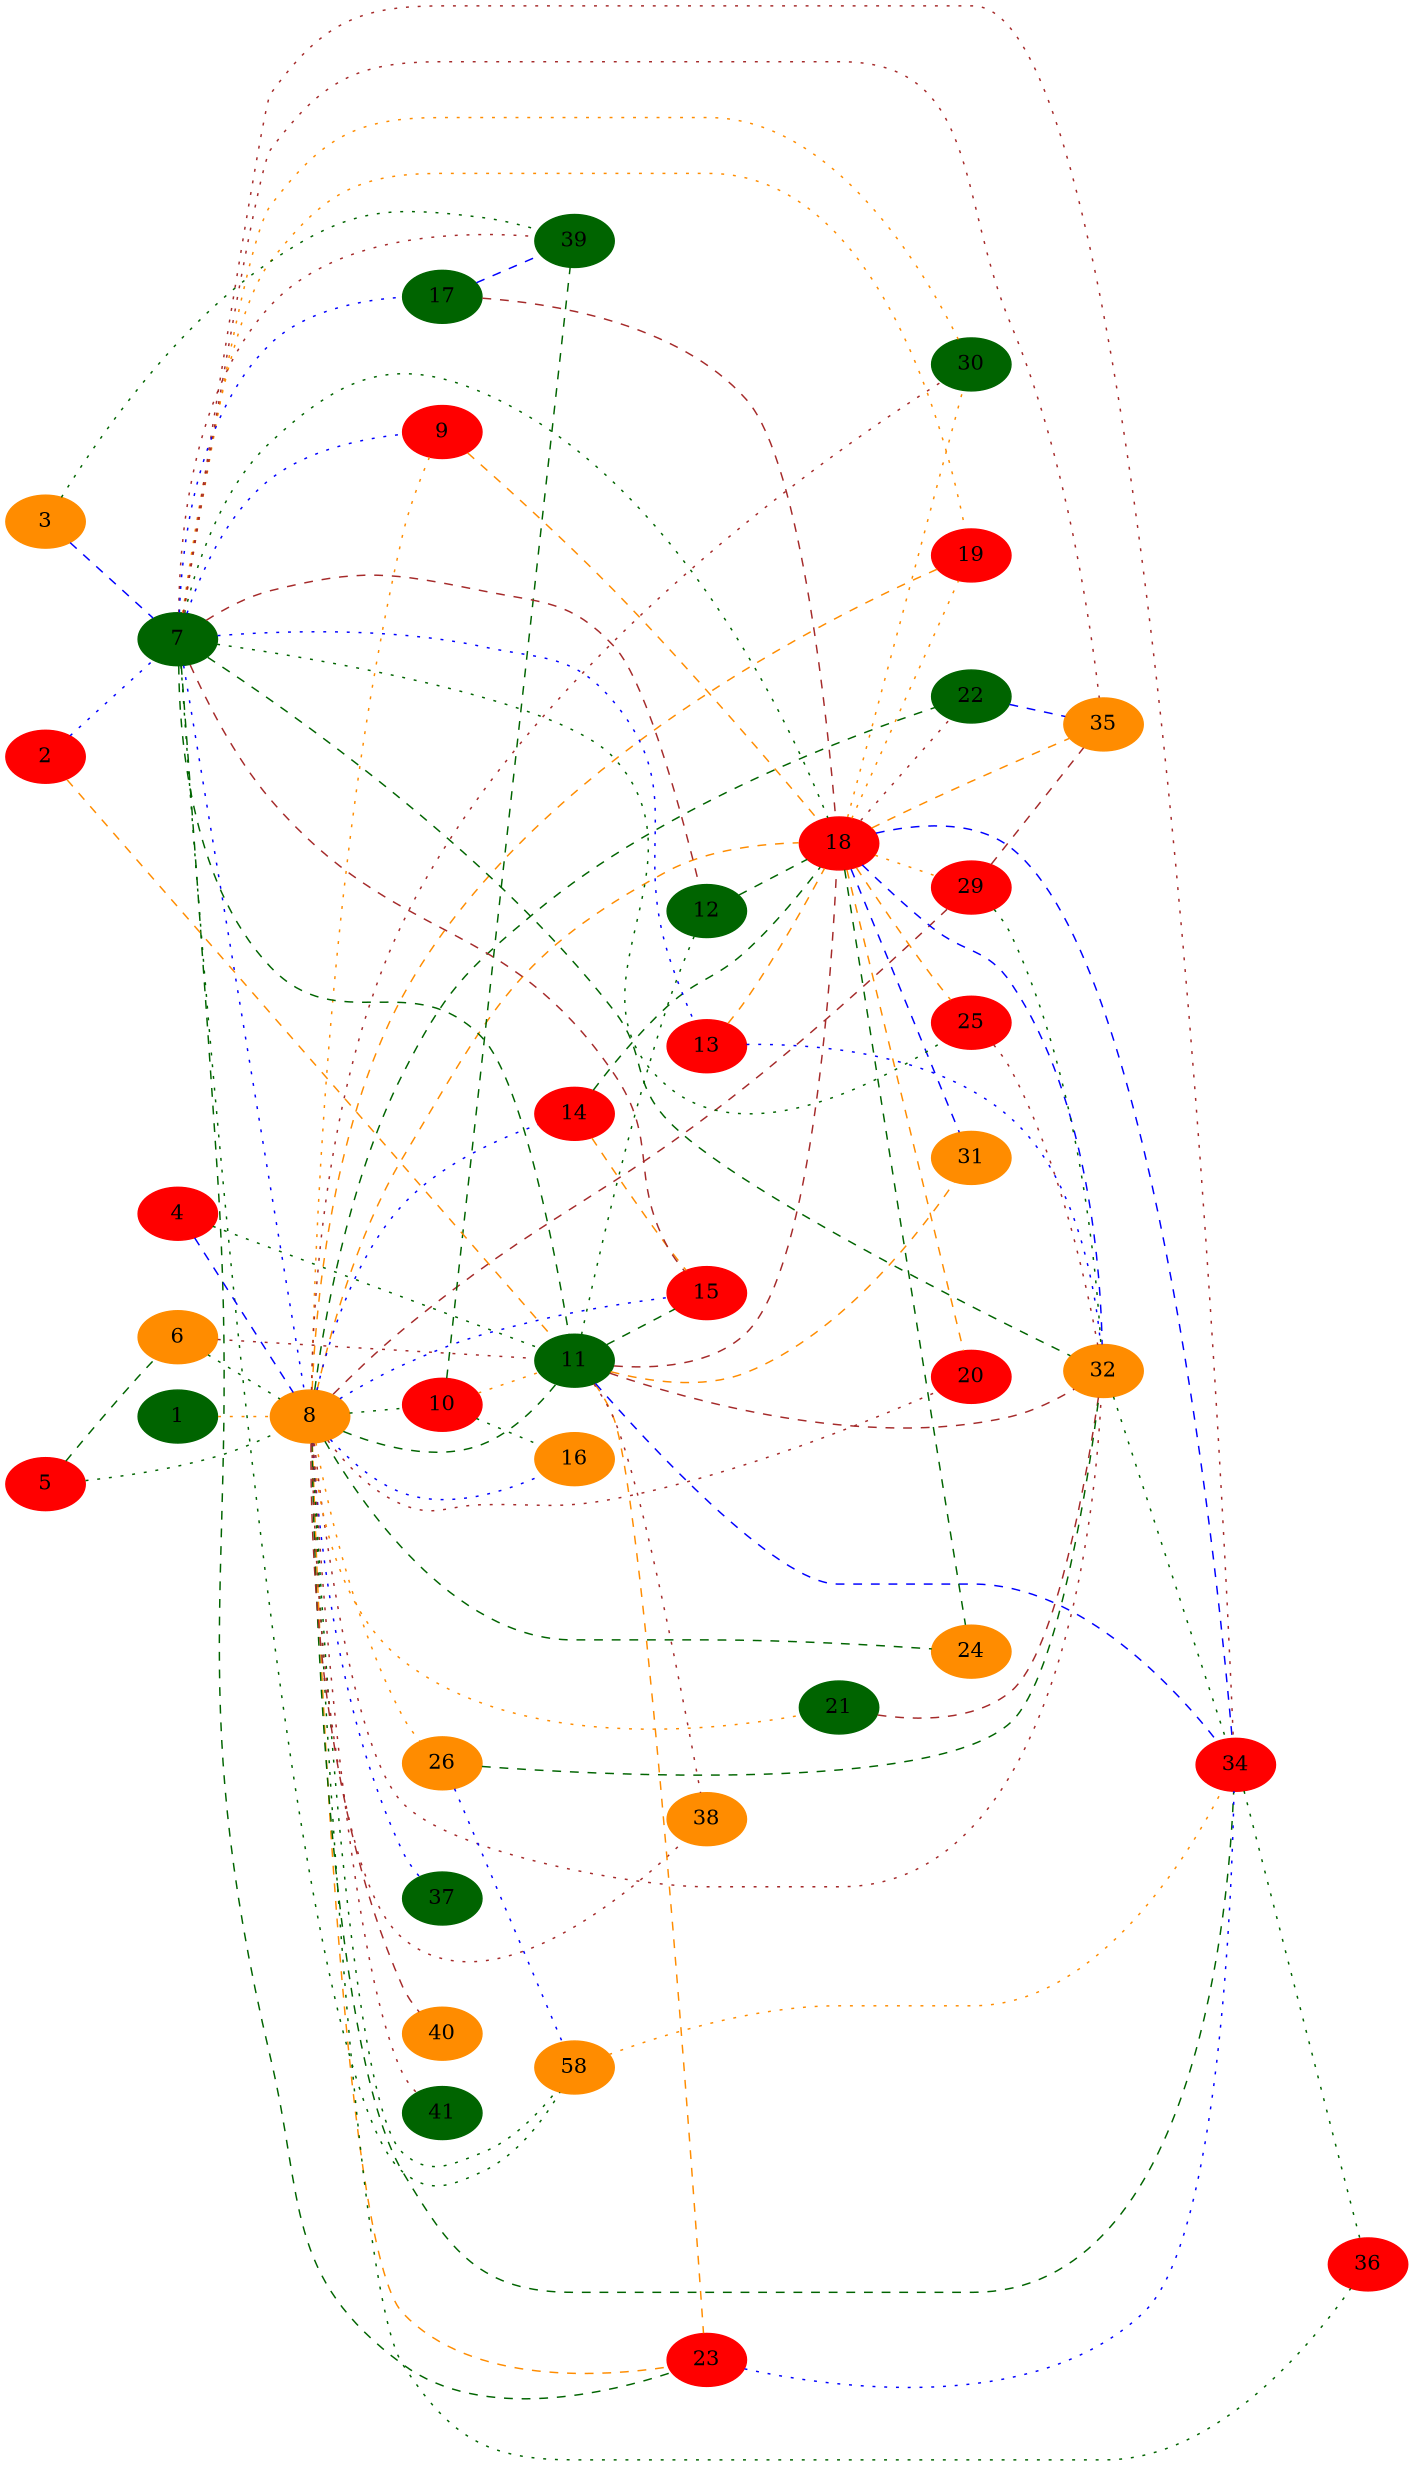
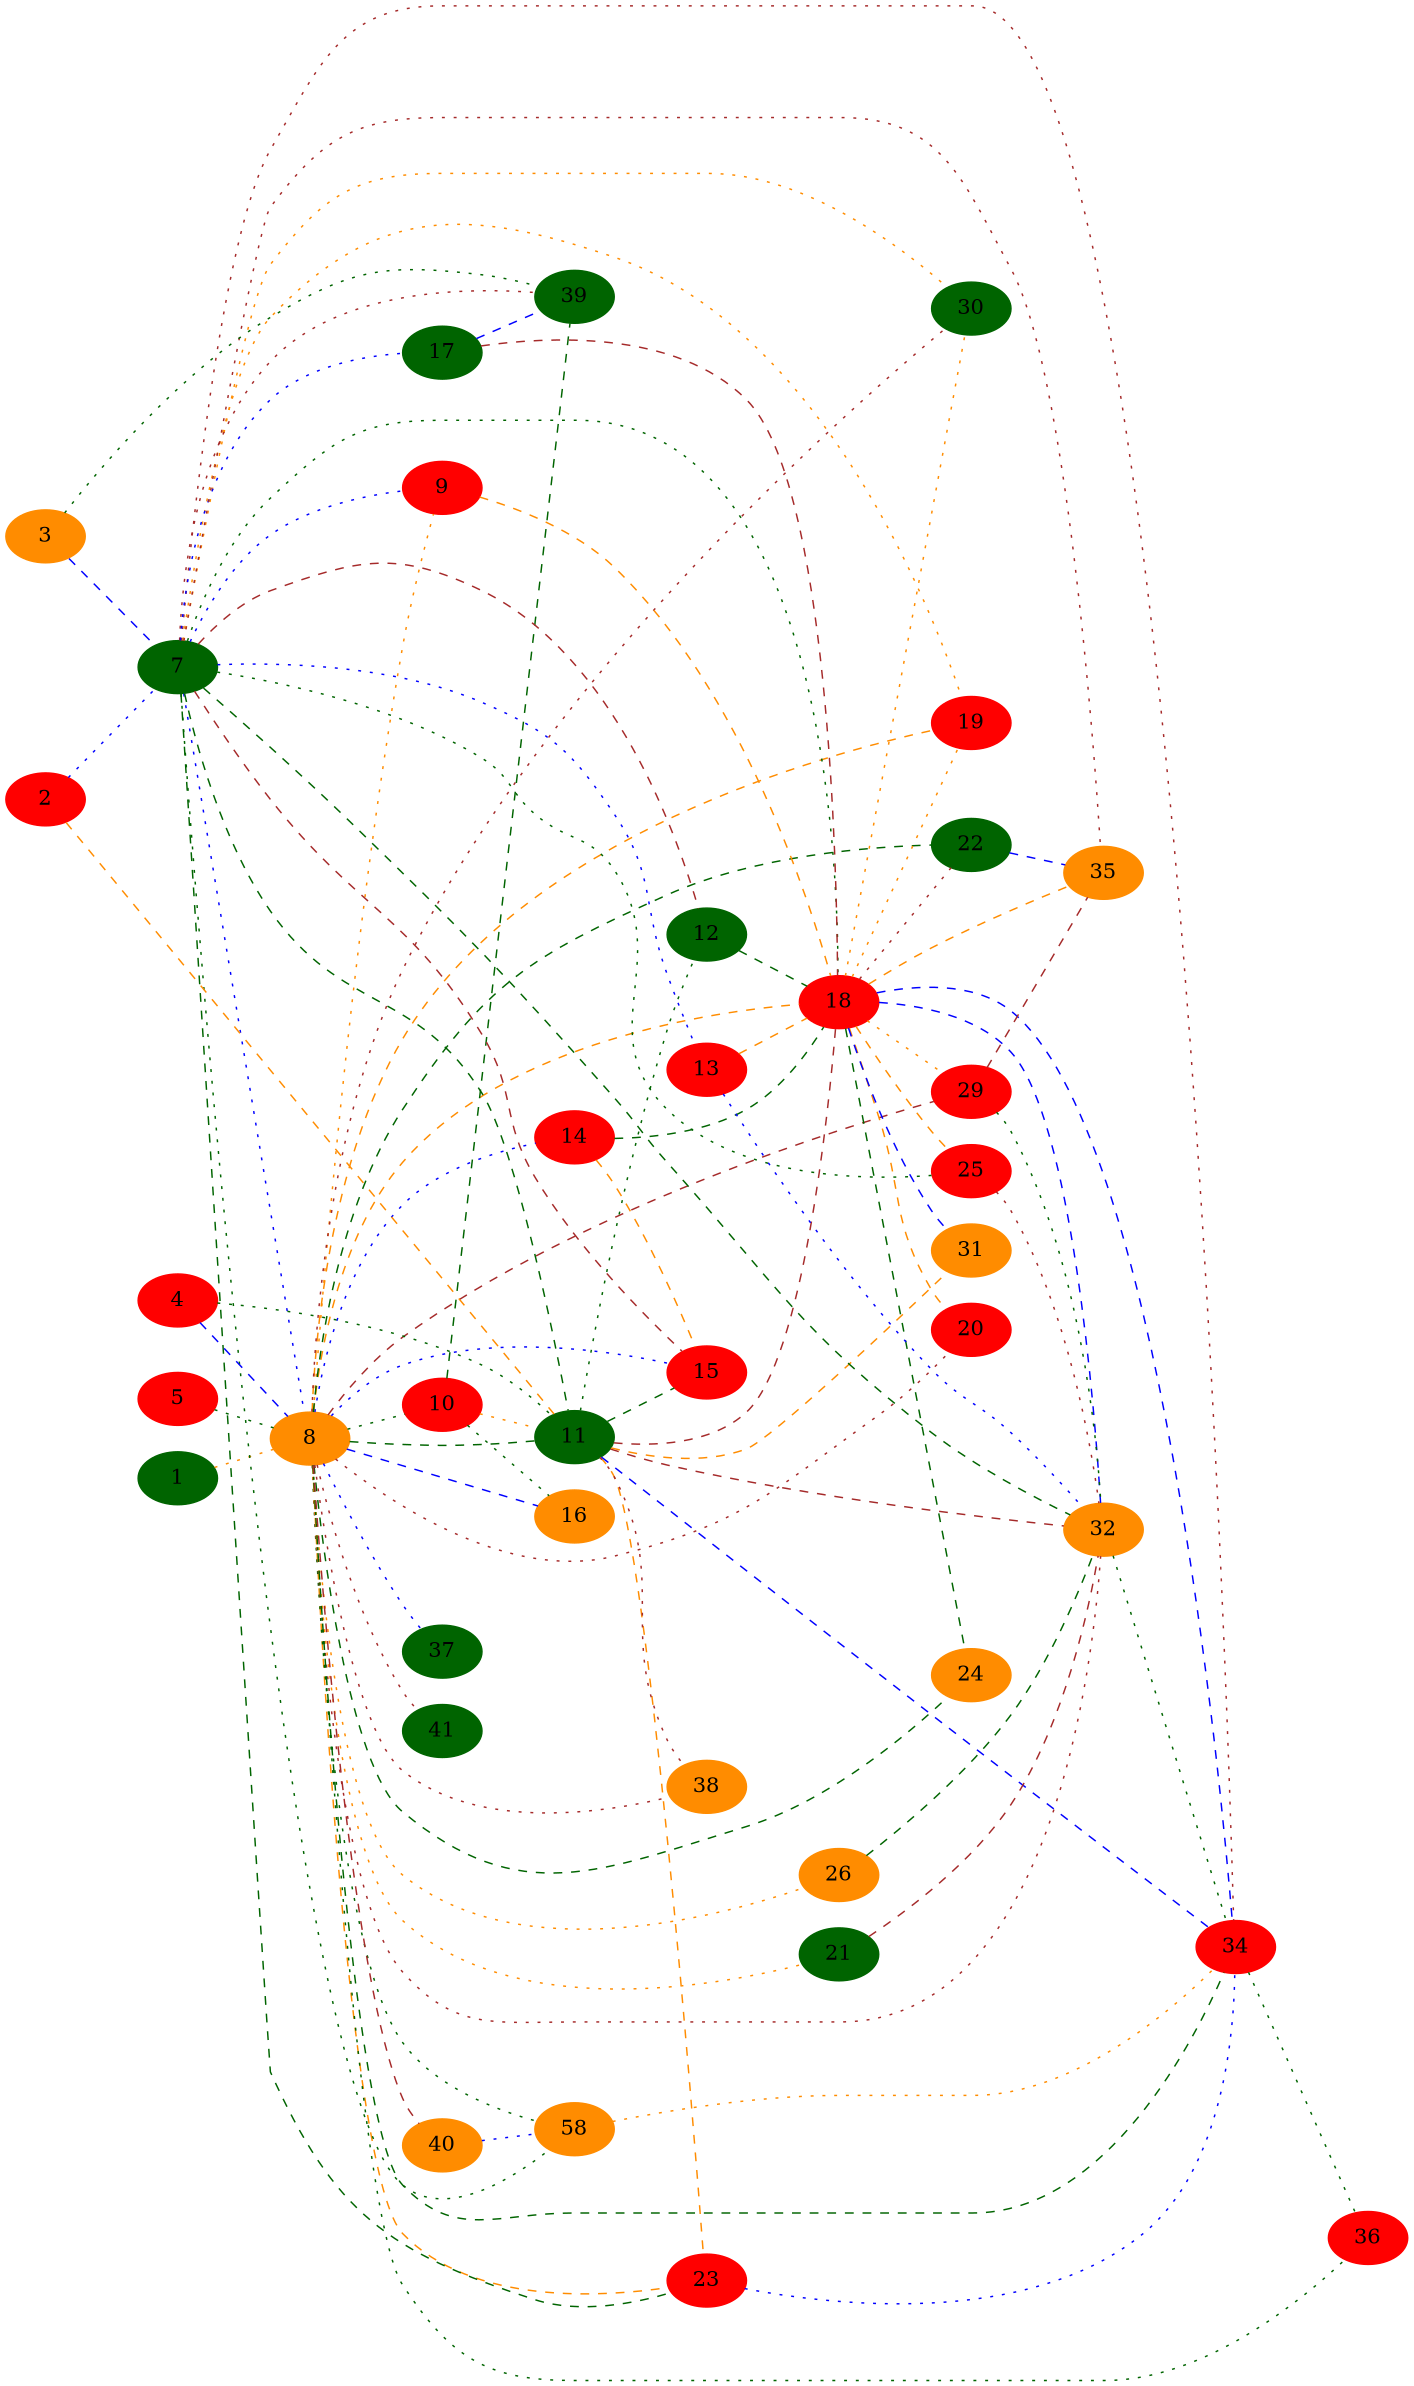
(178, 1337) -> none
(429, 1499) -> (442, 1478)
(508, 1915) -> (509, 2137)
